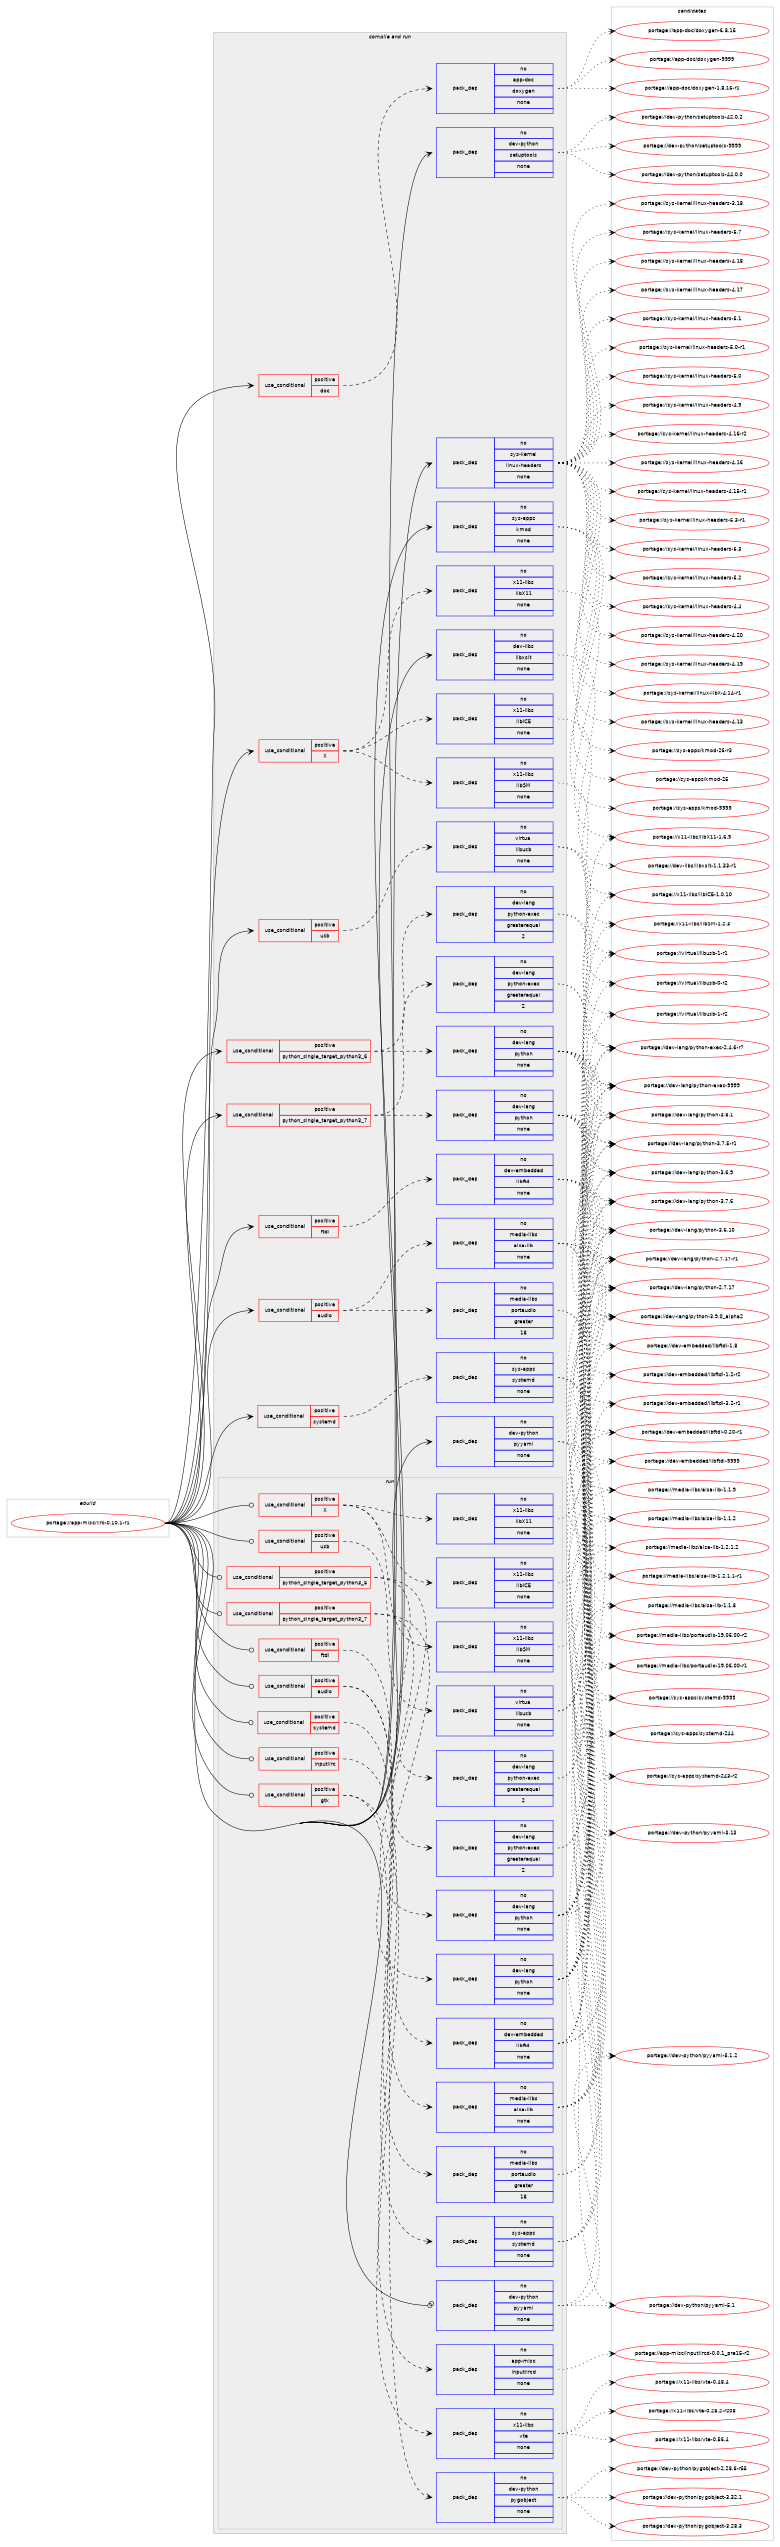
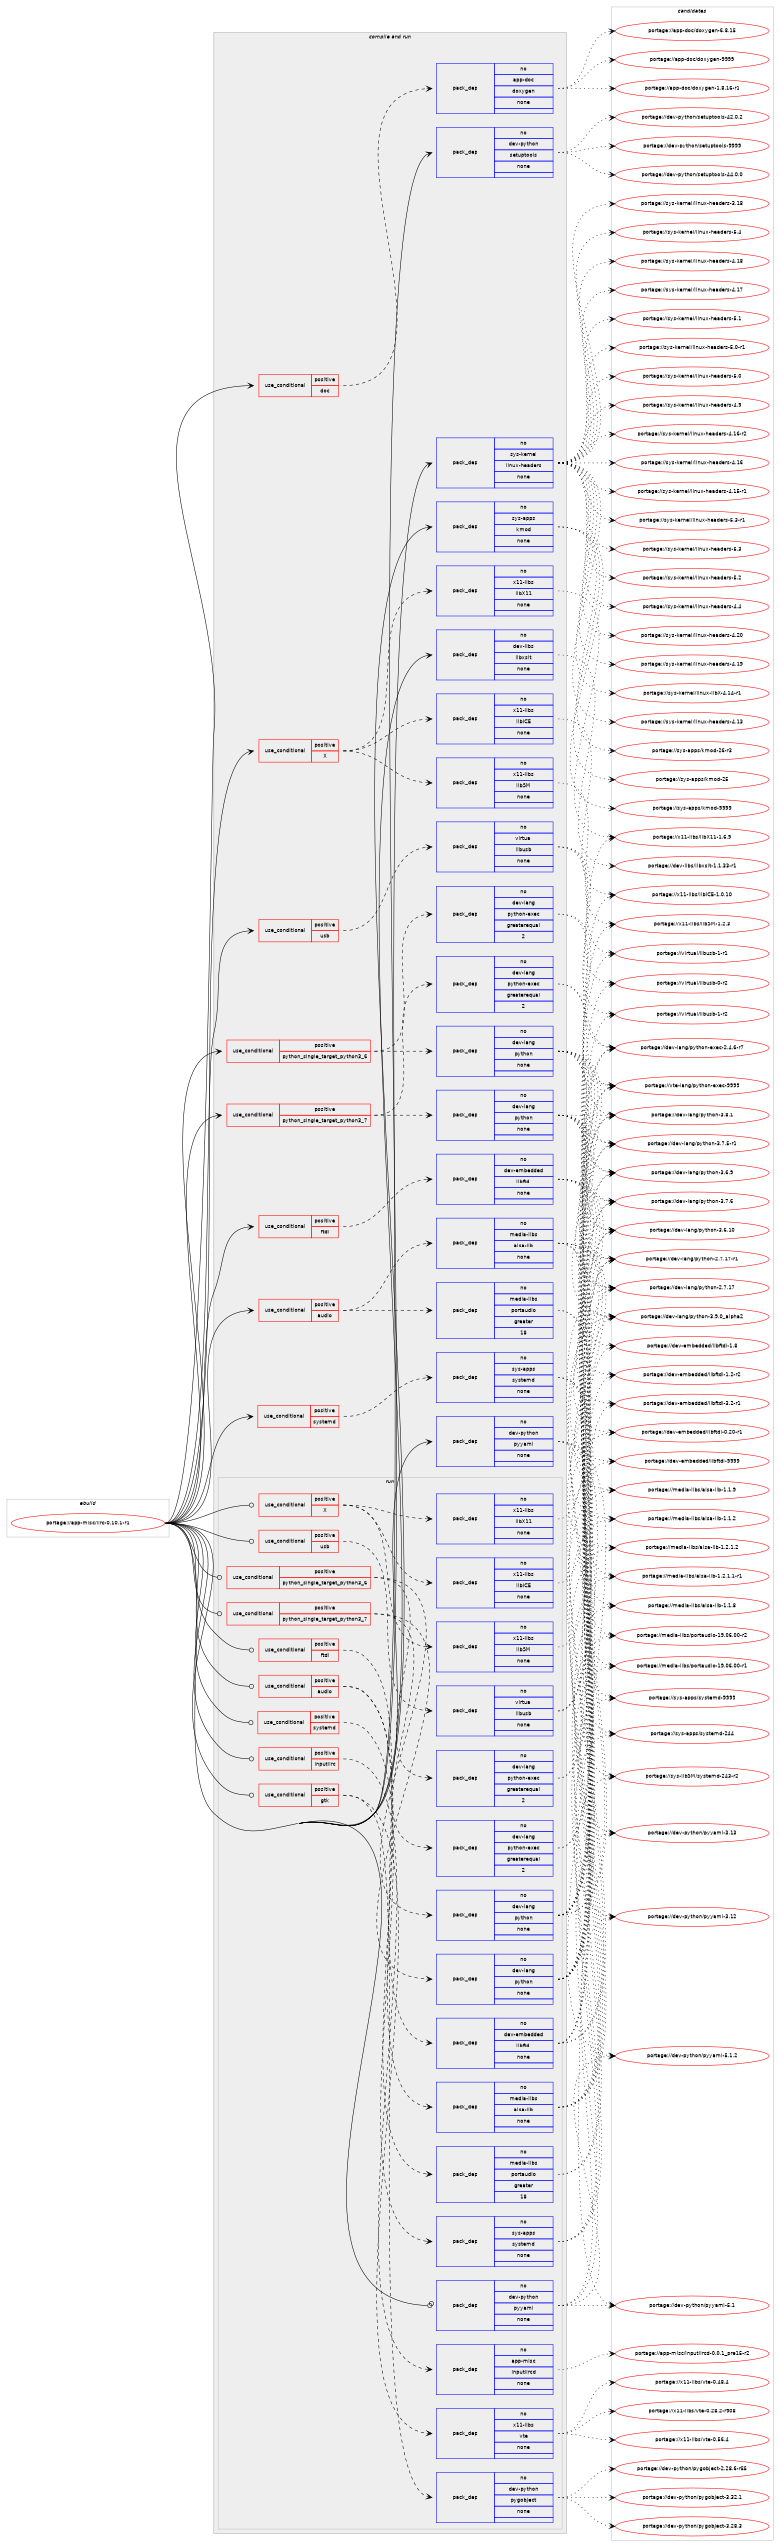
(692, 233) -> (692, 233)
(692, 1086) -> (692, 1086)
(692, 1777) -> (692, 1777)
none -> (692, 1917)
(692, 2411) -> (692, 2411)
